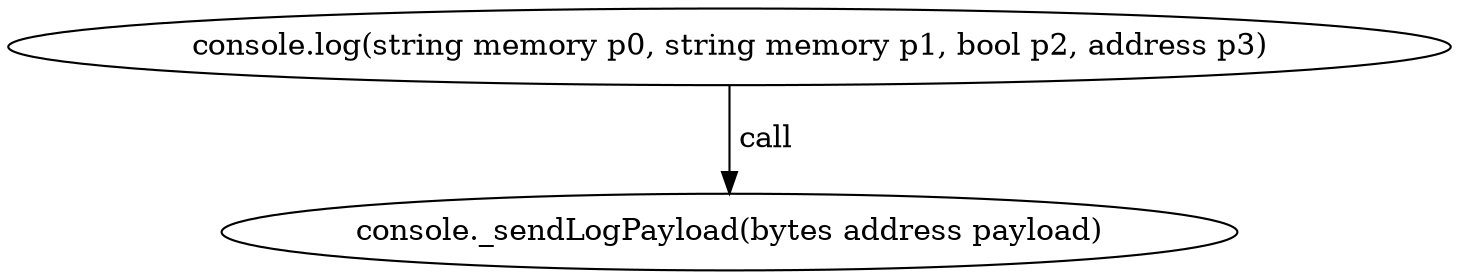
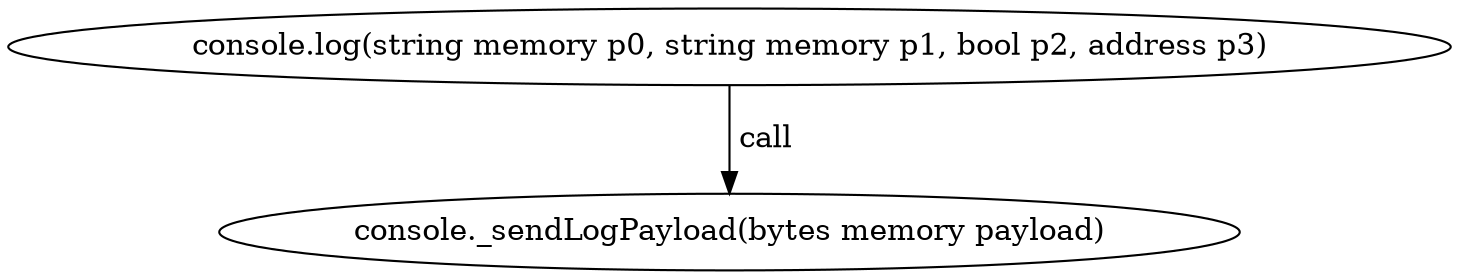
(729, 232) -> (729, 232)
